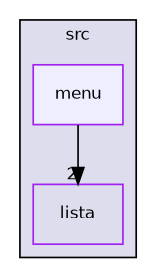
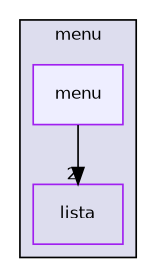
(78, 36) -> (78, 36)
